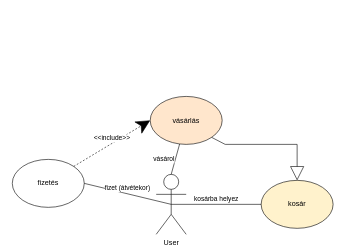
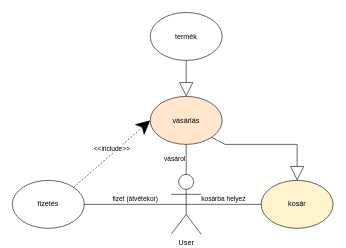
none -> (186, 36)
none -> (186, 71)
(48, 183) -> (48, 204)
(171, 204) -> (186, 204)
